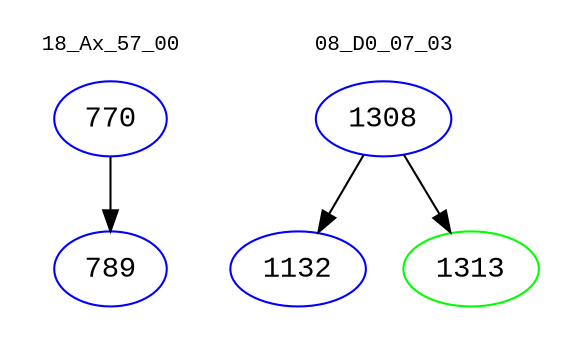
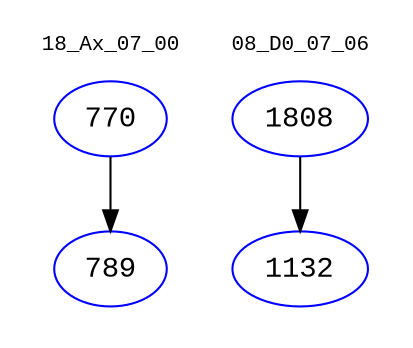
(112, 45) -> (112, 45)
(385, 45) -> (301, 45)
(384, 119) -> (300, 119)
(471, 269) -> none
